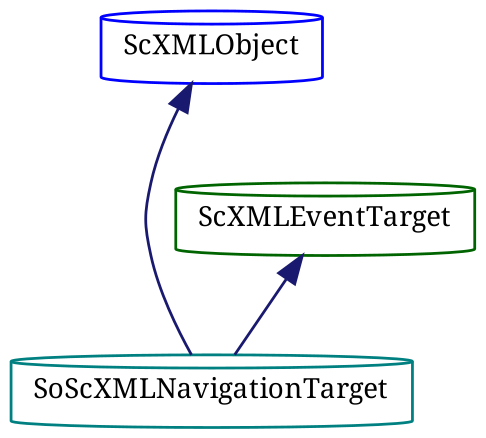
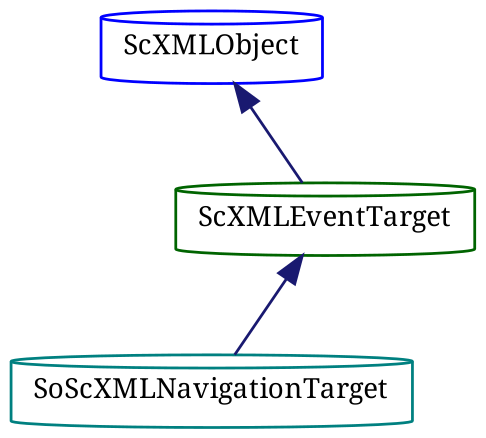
(147, 233) -> (277, 145)
